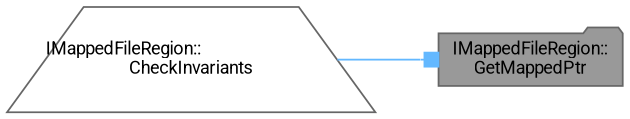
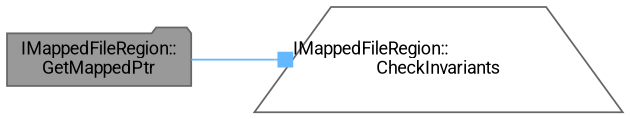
(379, 60) -> (233, 60)
